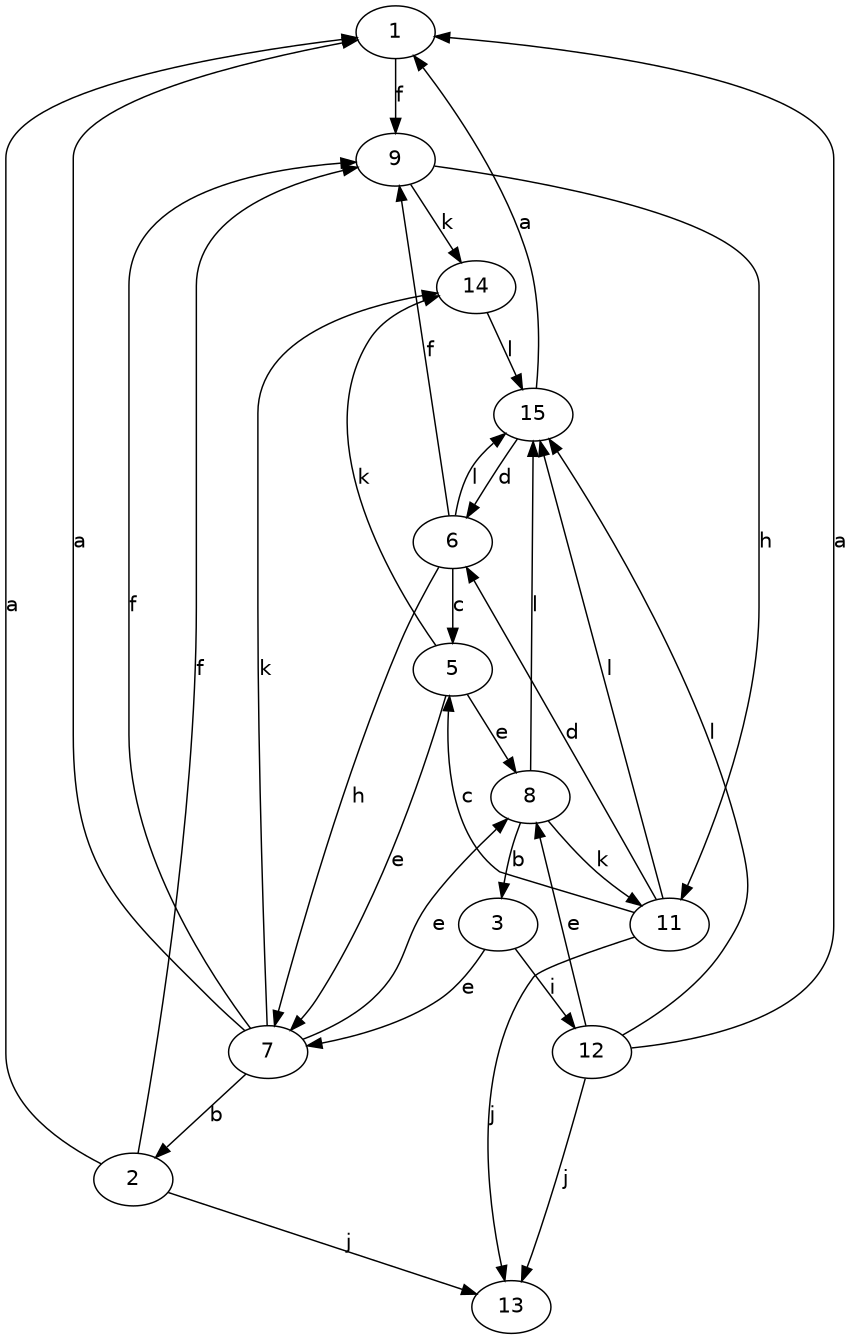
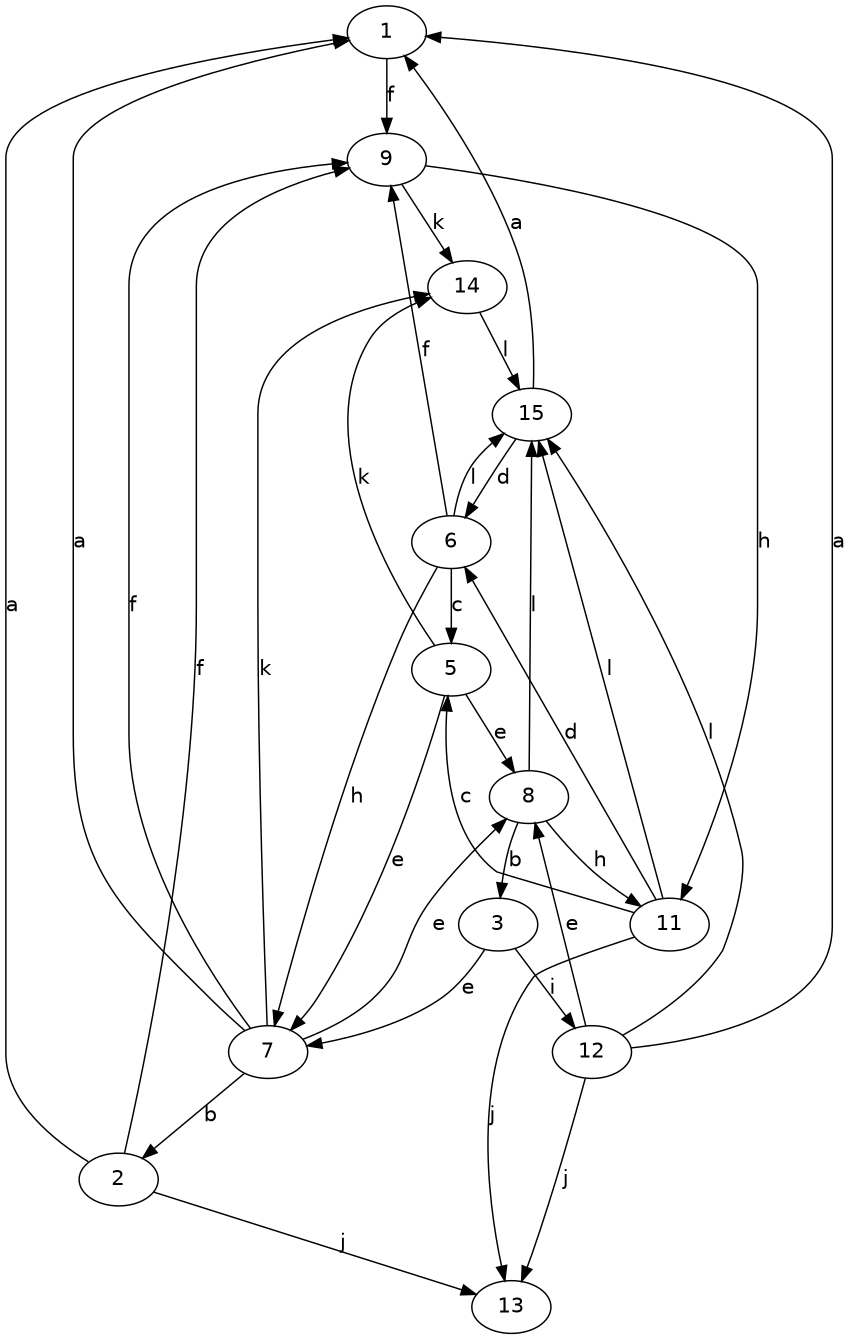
(603, 861) -> (601, 861)
